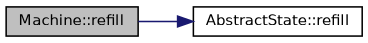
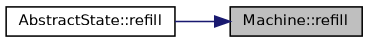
(158, 21) -> (195, 21)
